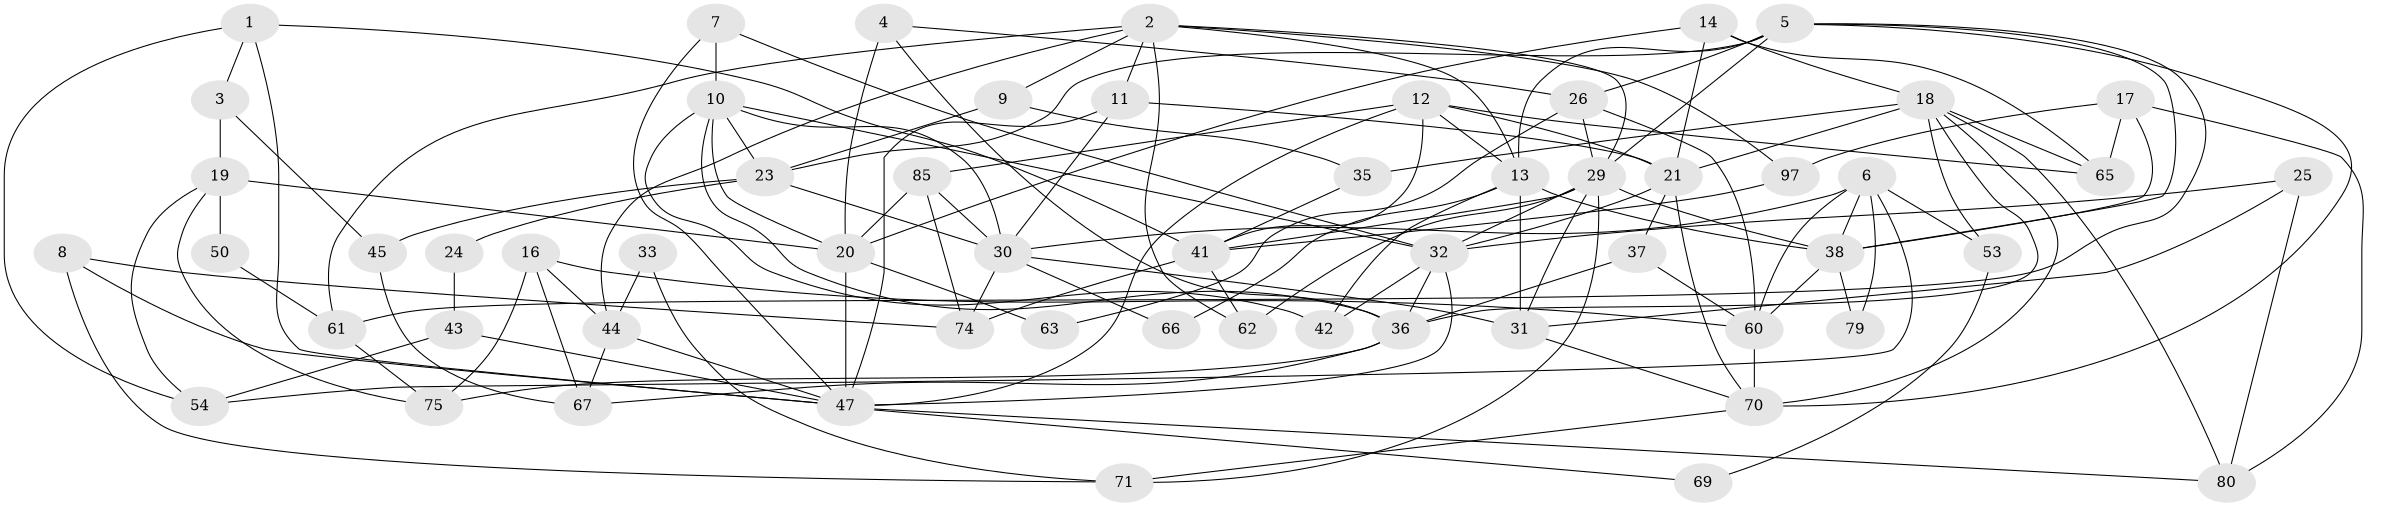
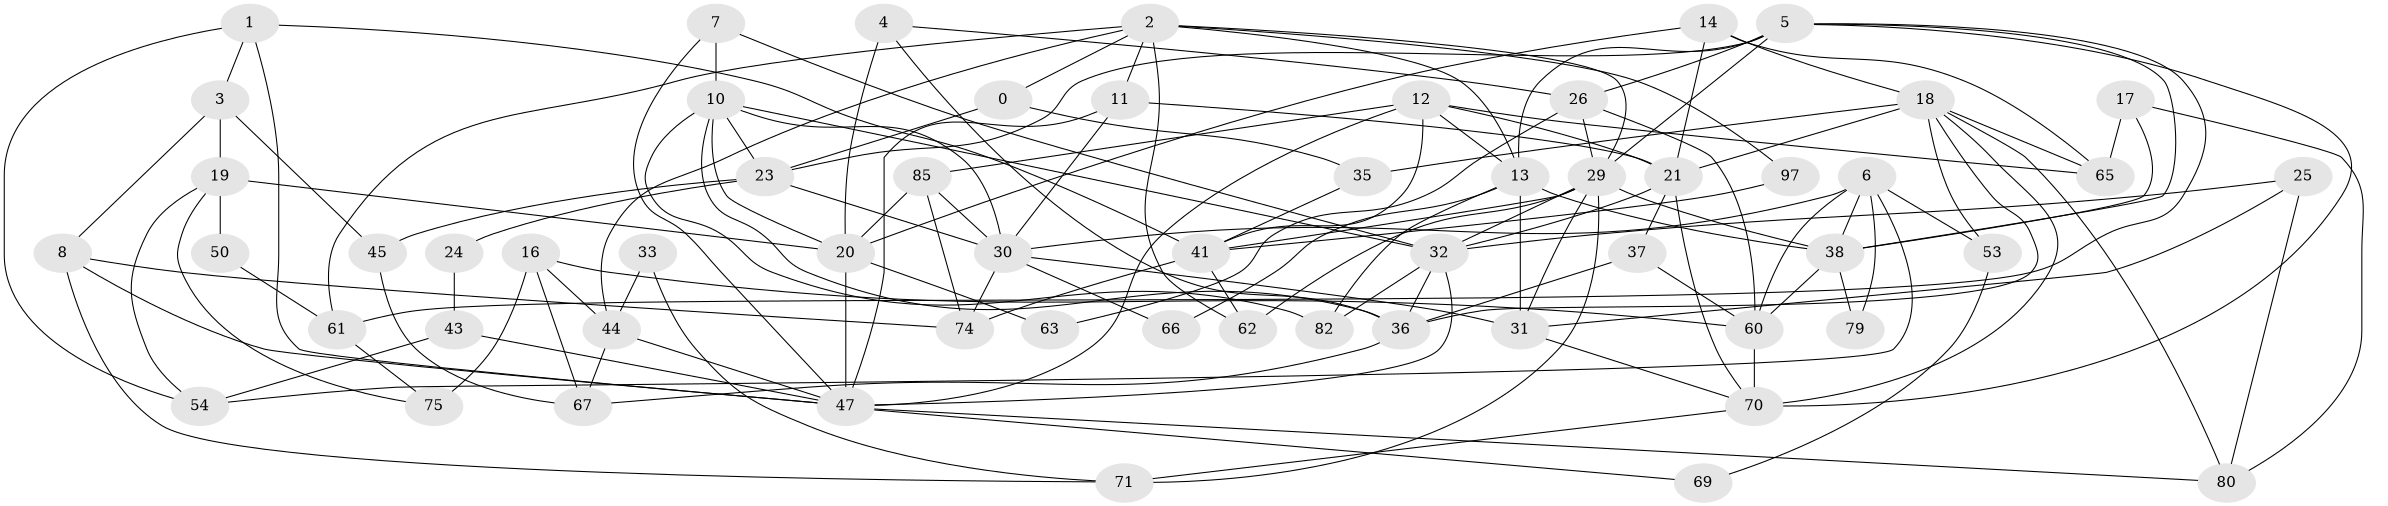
(1003, 100) -> (1003, 100)
(1989, 120) -> none
none -> (142, 176)
(1325, 330) -> (1325, 330)
(921, 378) -> none
